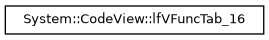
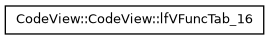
(135, 20) -> (135, 20)
